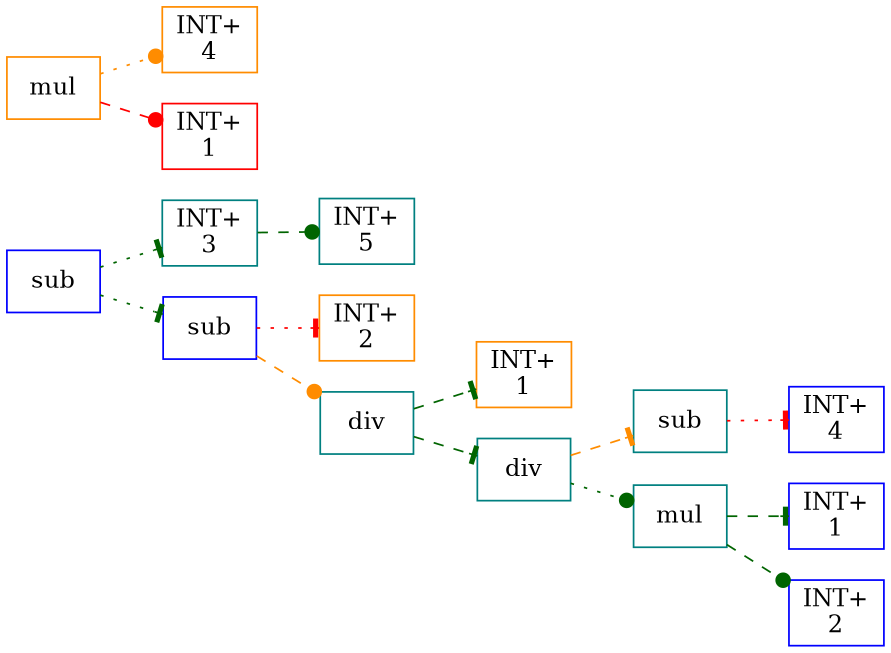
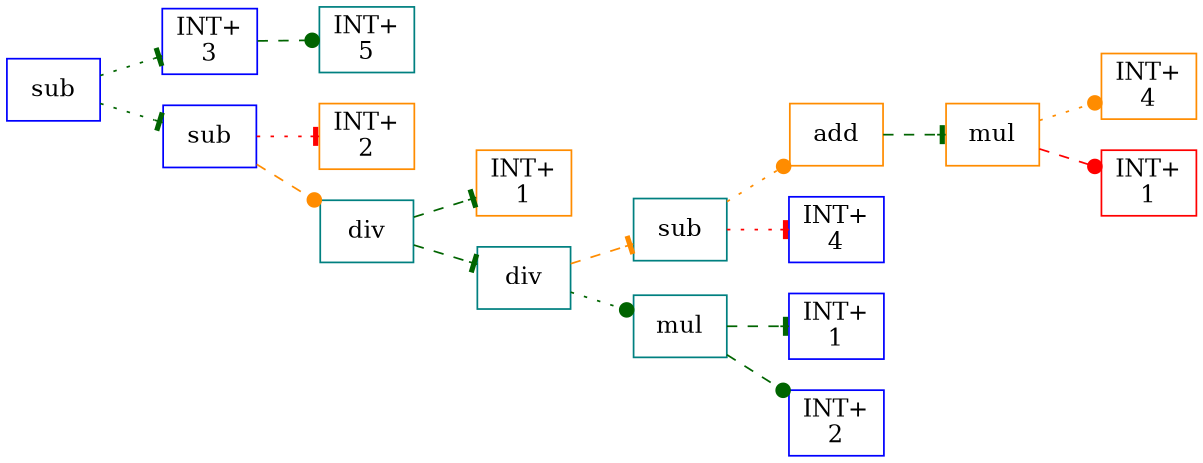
none -> (836, 135)
(210, 233) -> (210, 41)
